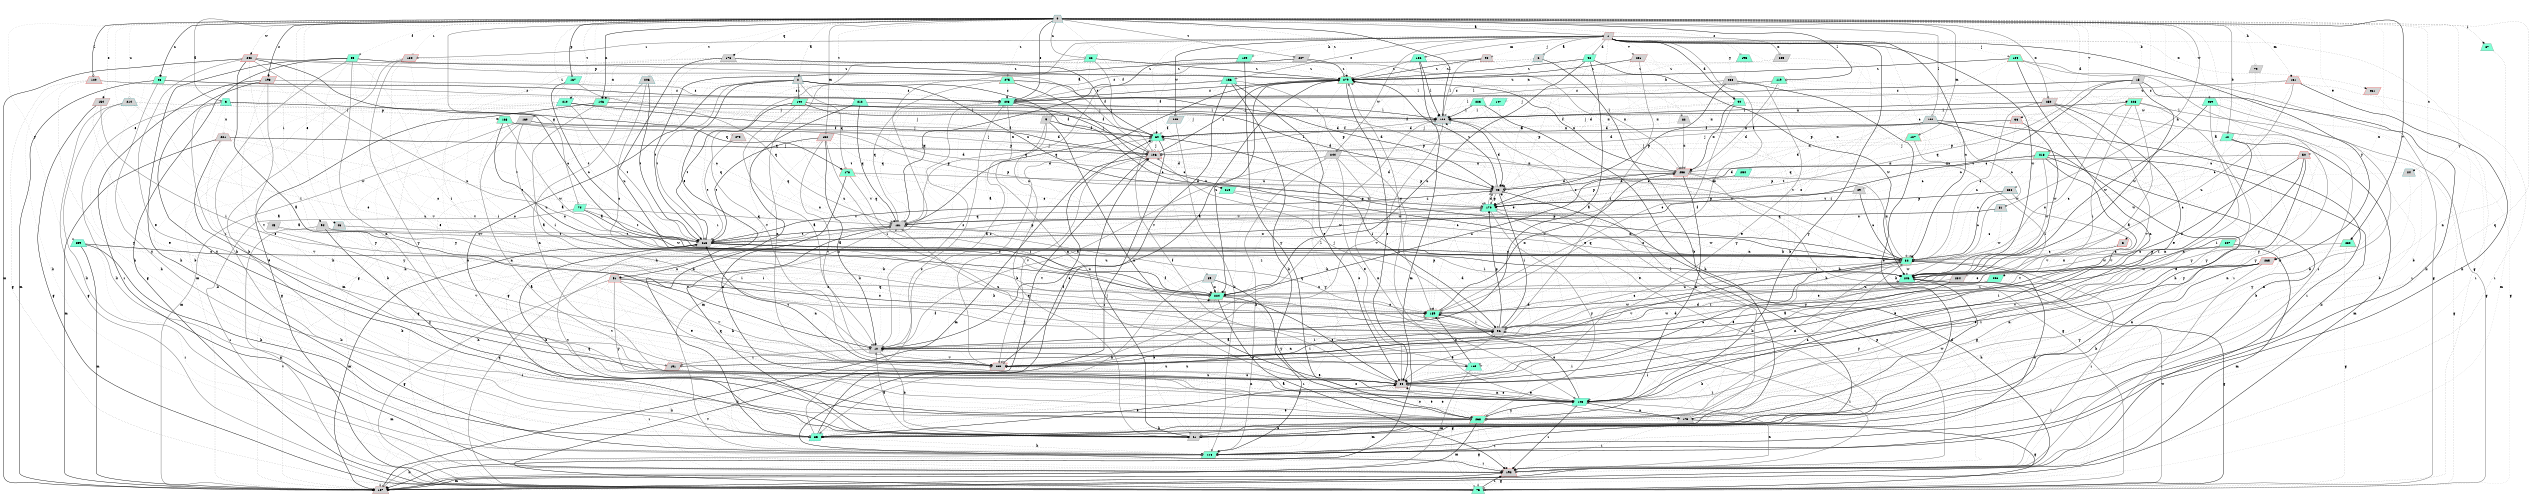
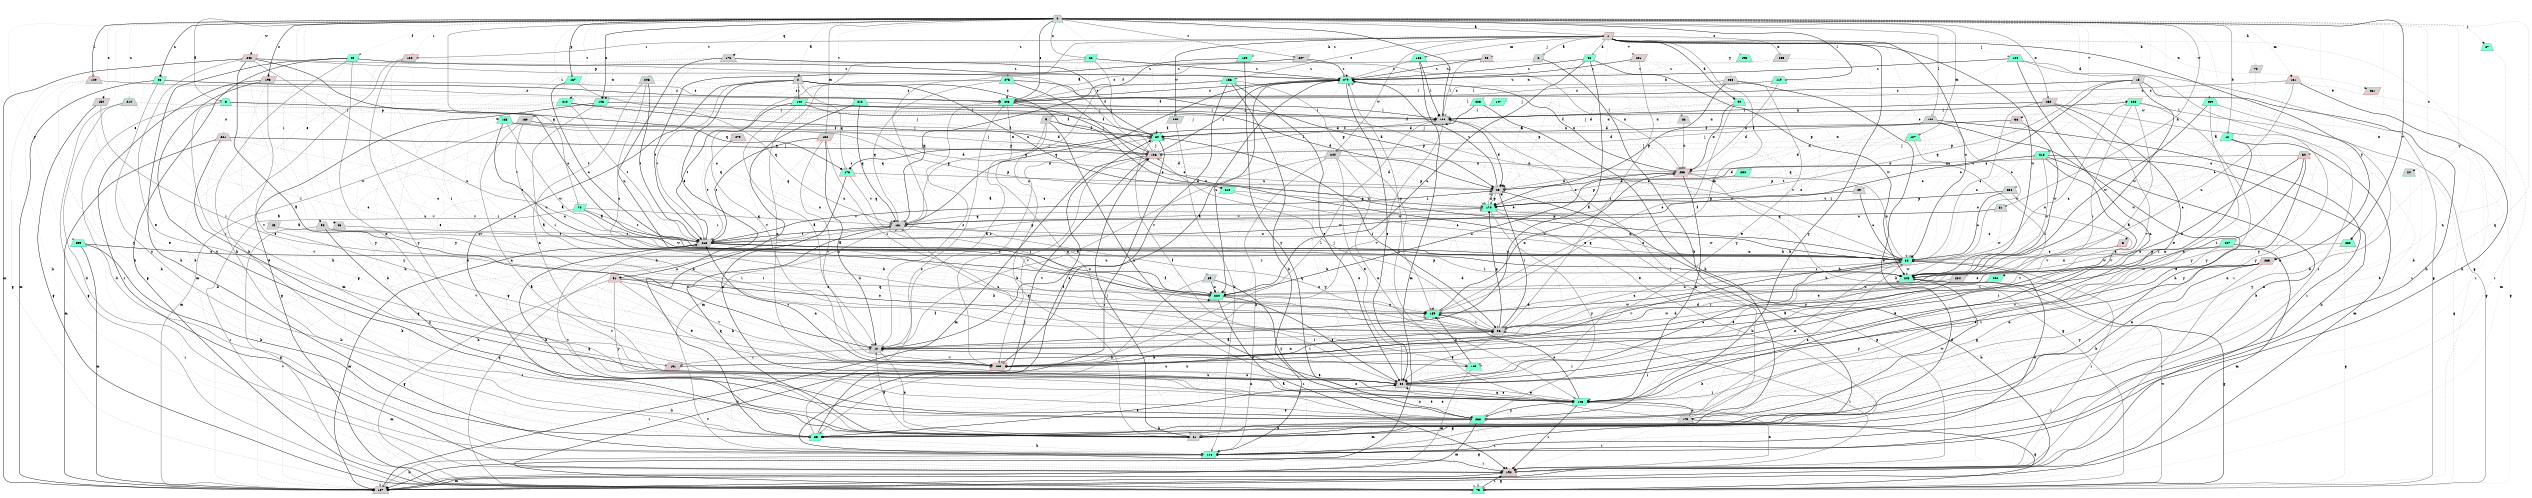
(1461, 112) -> (1164, 132)
(1632, 411) -> (1644, 403)
